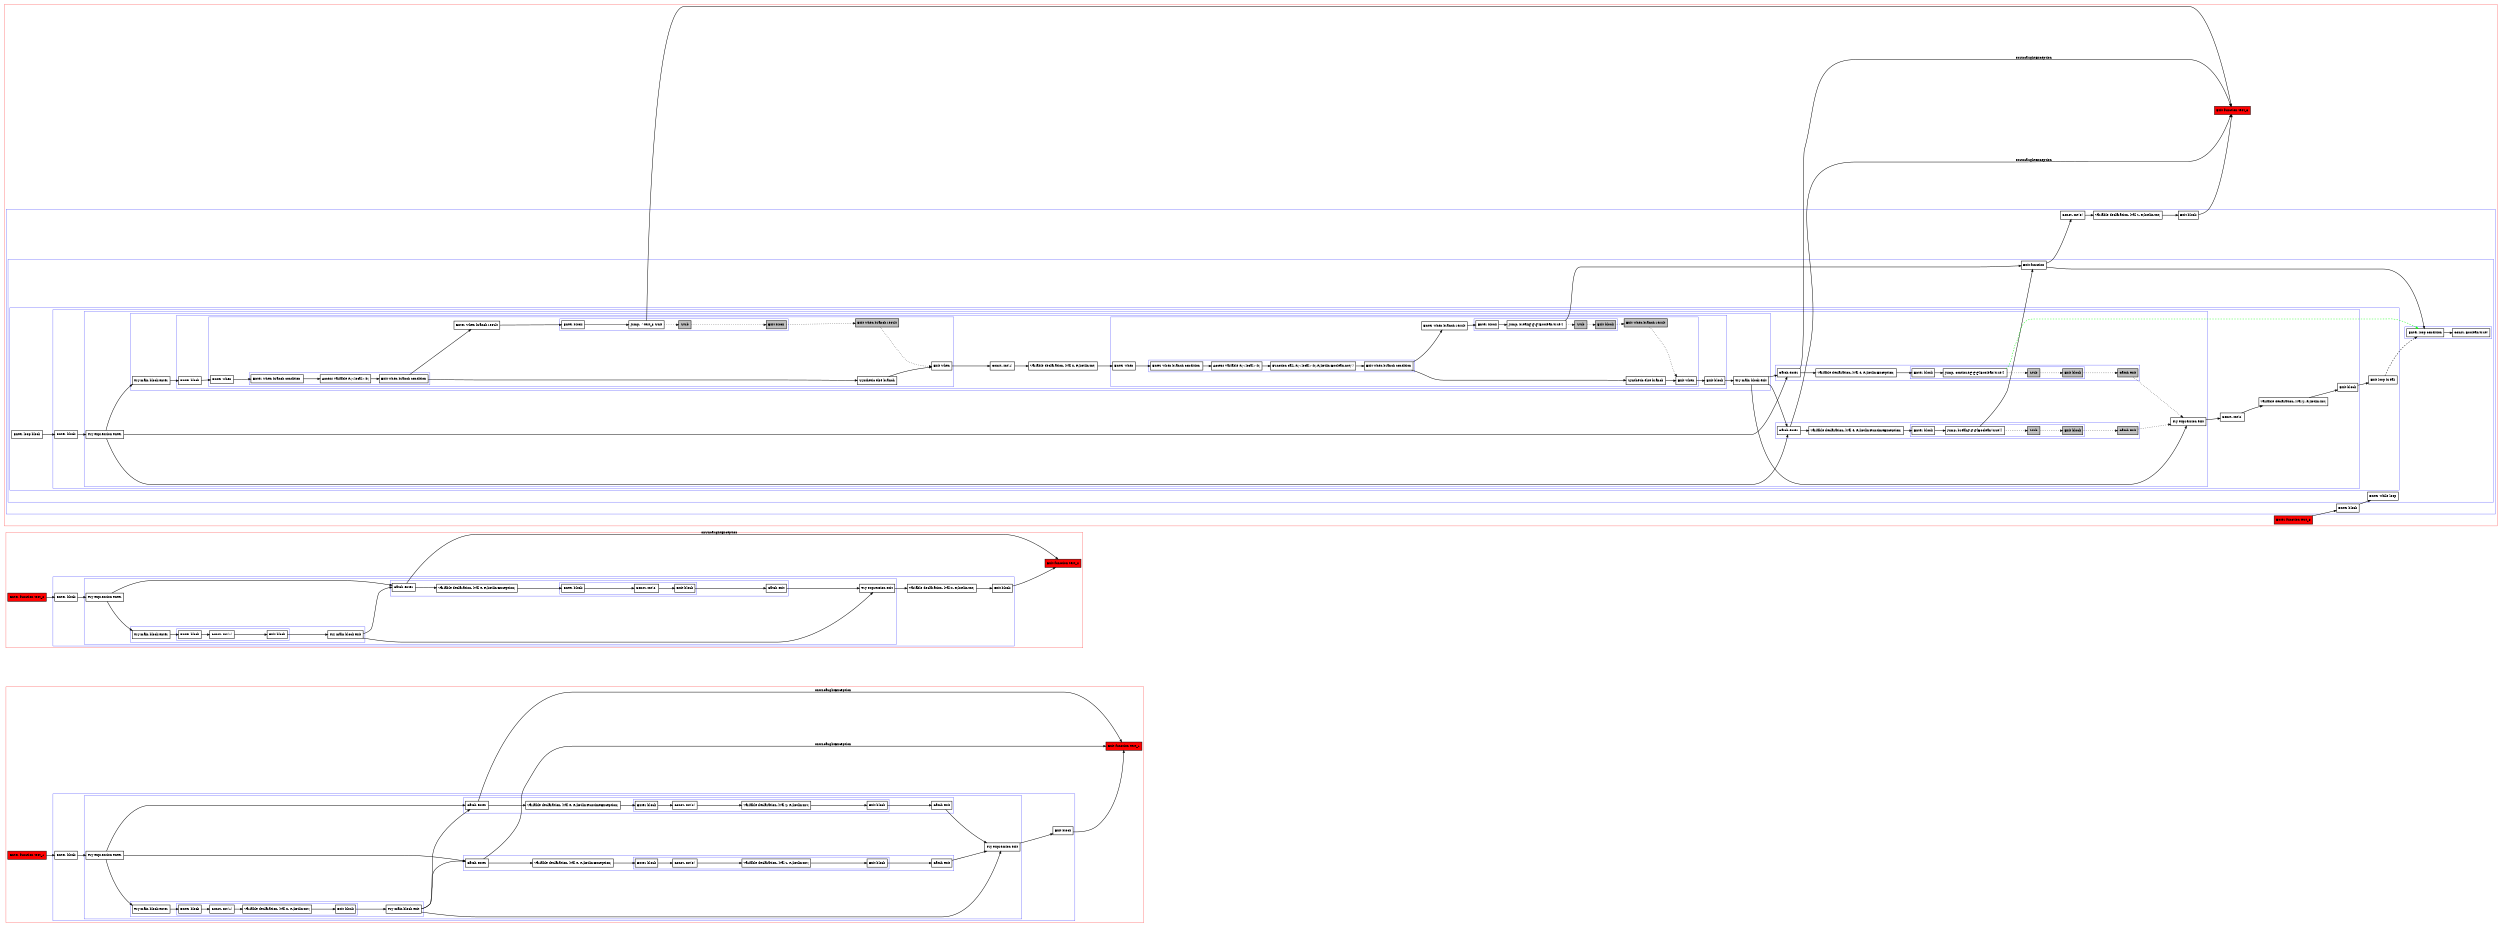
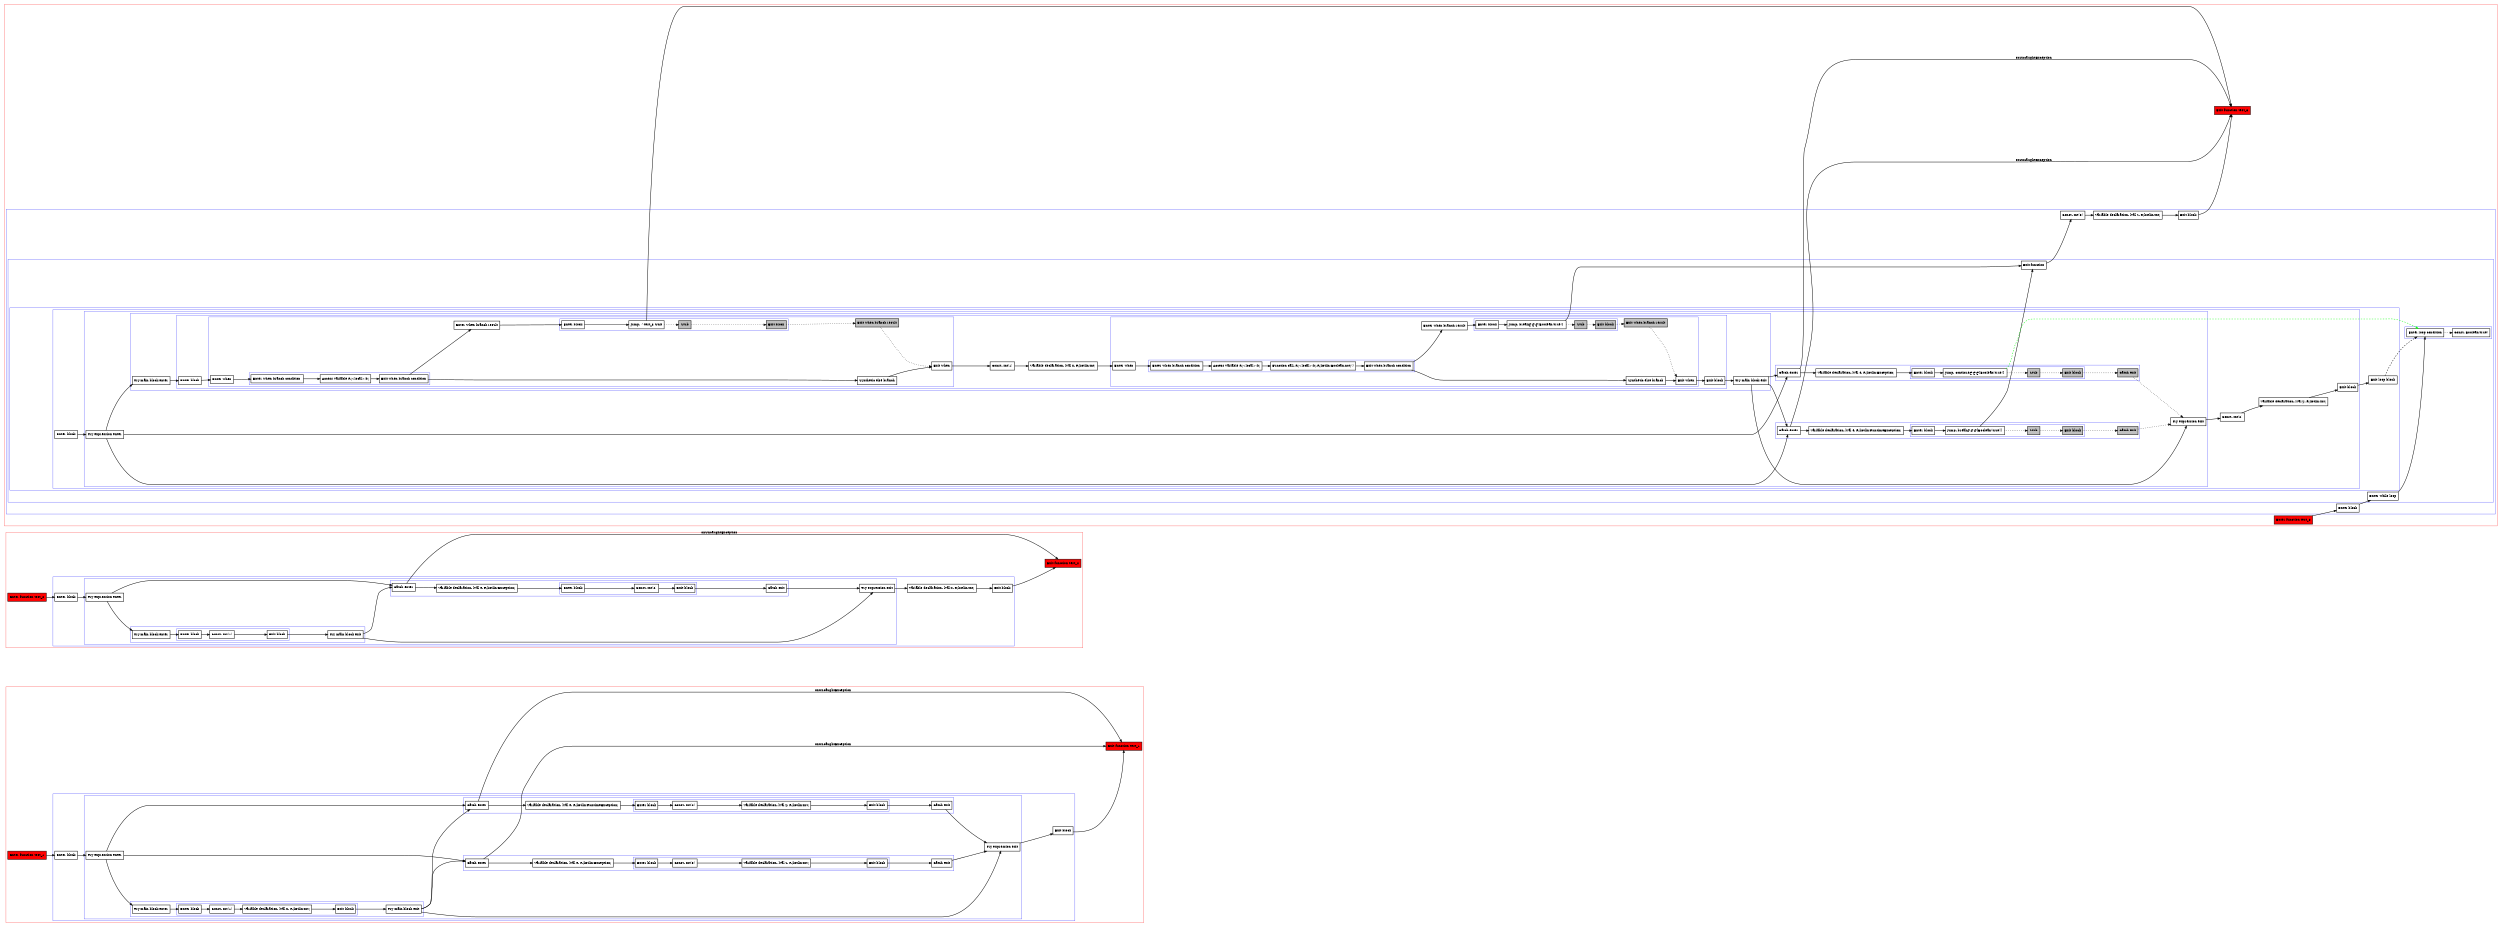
(2252, 269) -> (2419, 417)
(2447, 333) -> (2447, 333)
(2383, 380) -> (2383, 380)
(27, 434) -> none
